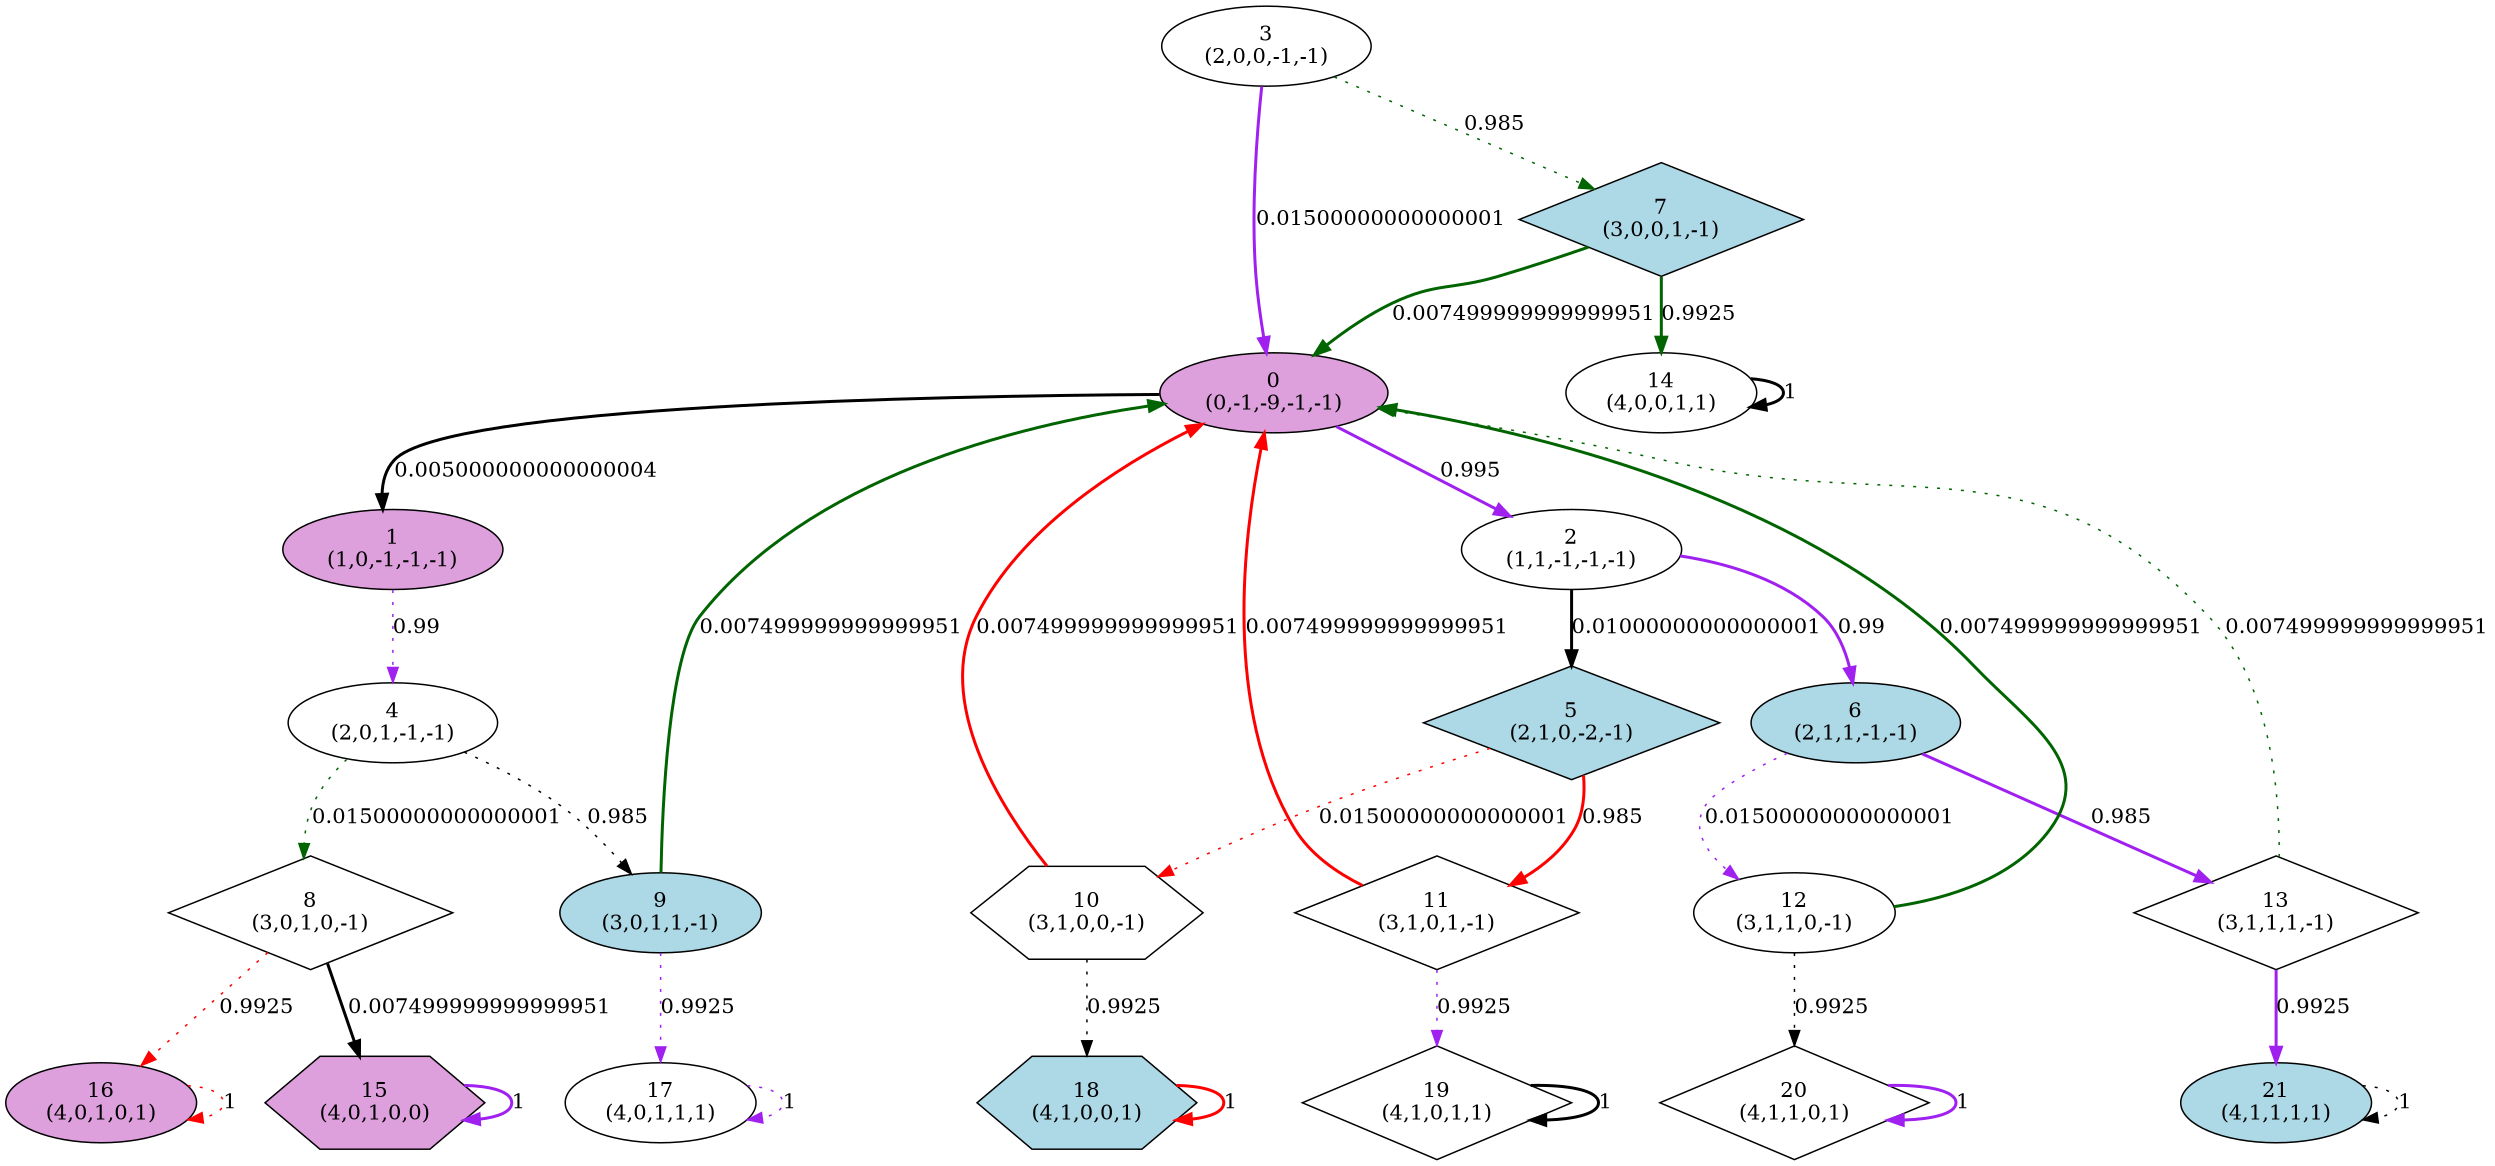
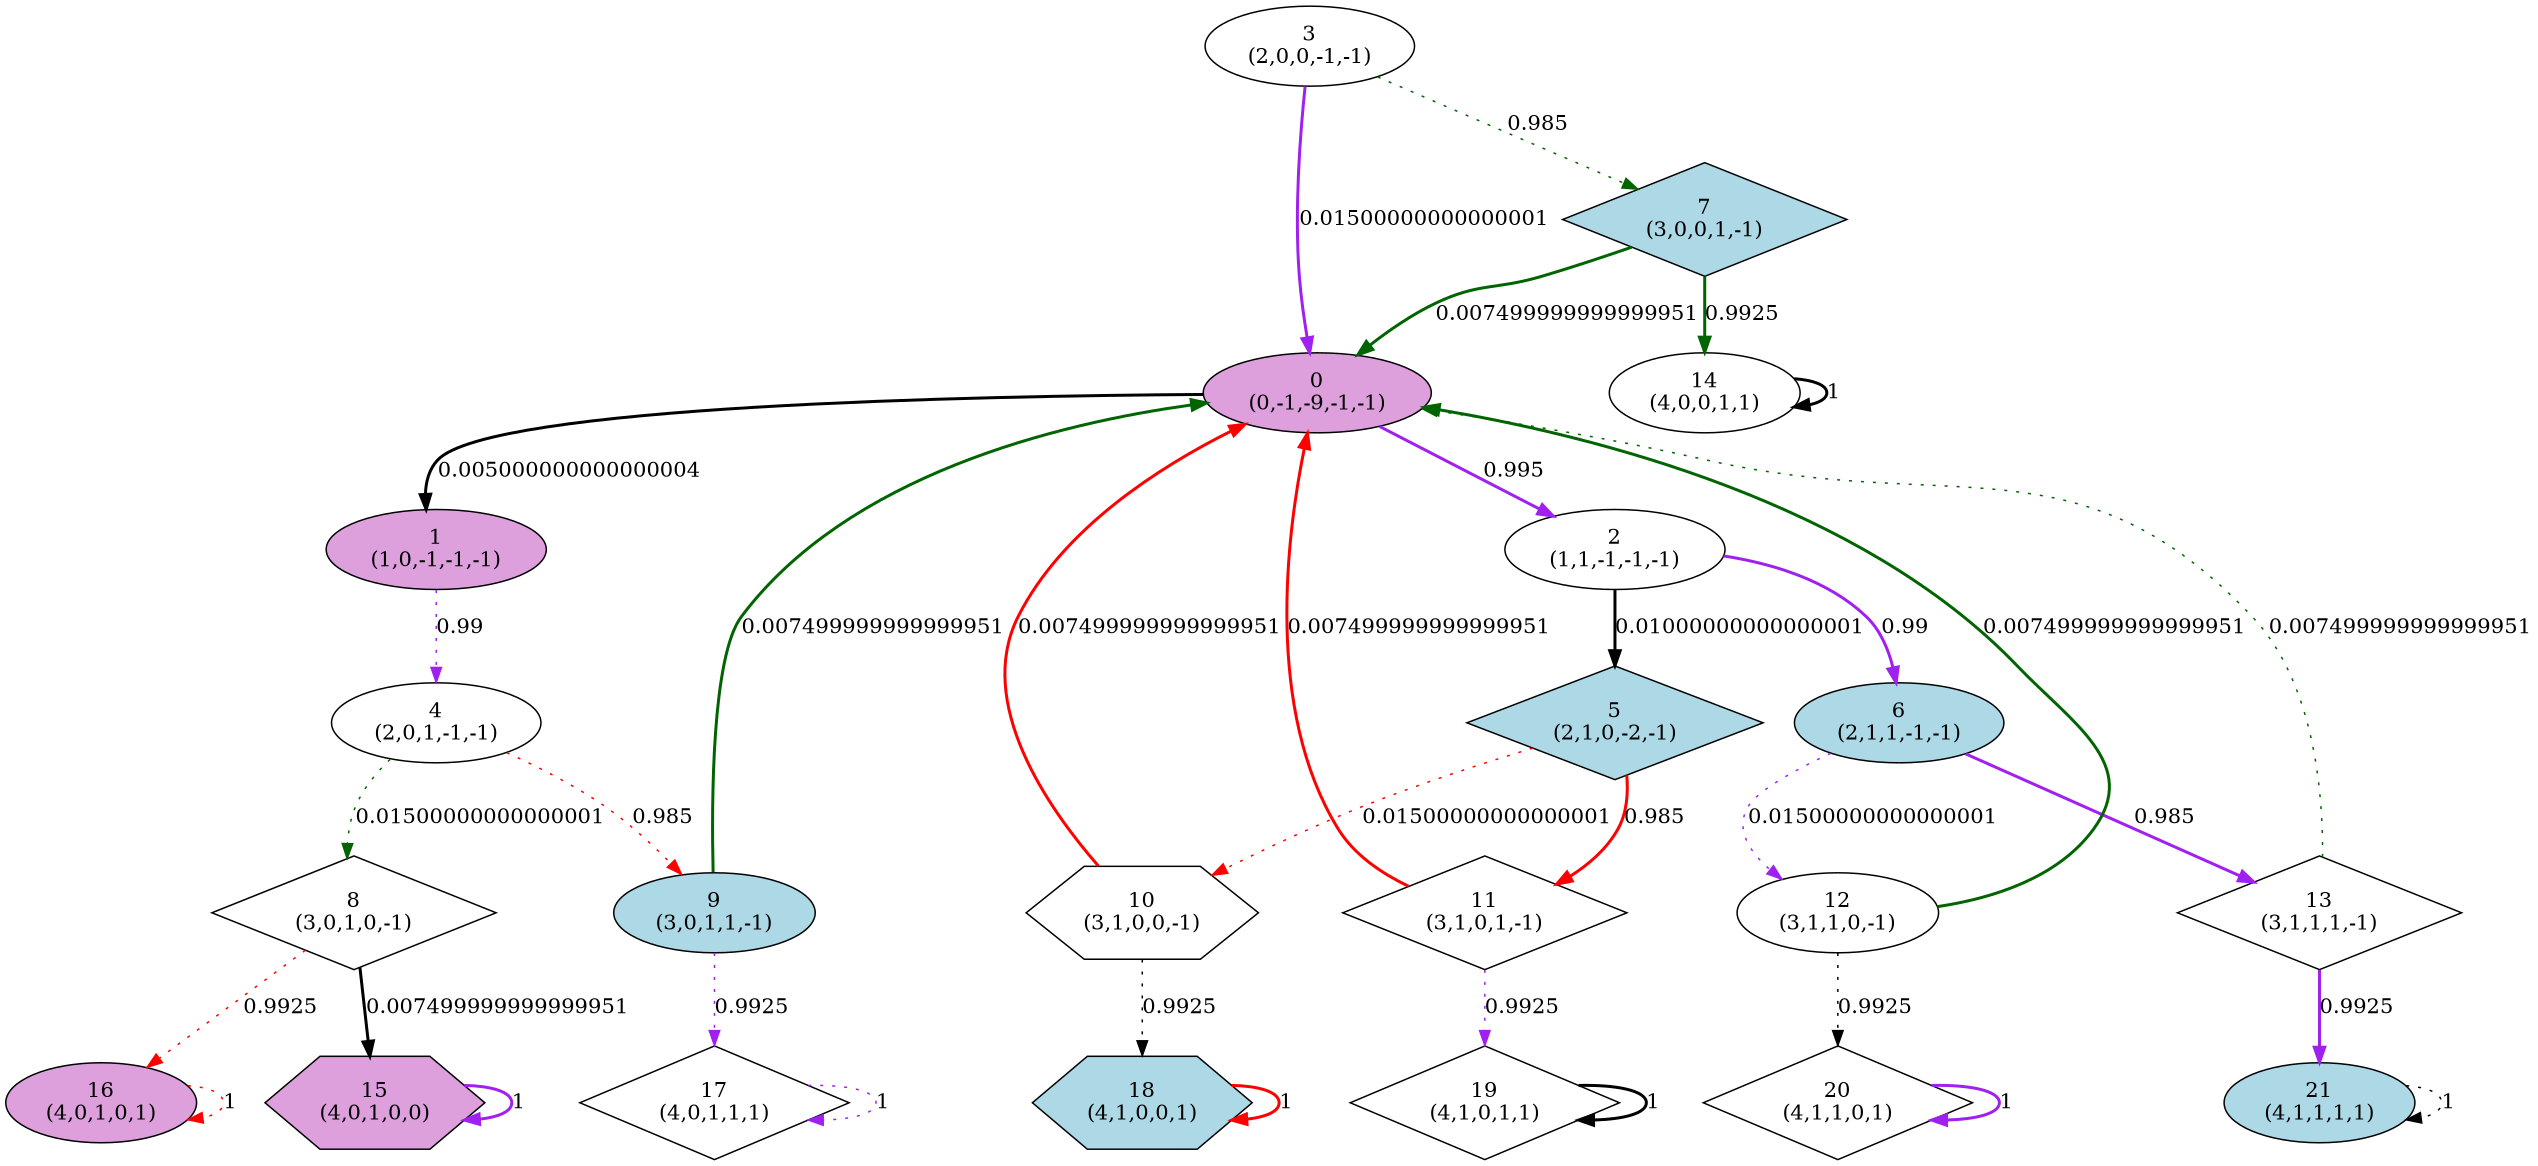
(550, 798) -> (595, 799)
(661, 1103) -> (714, 1103)
